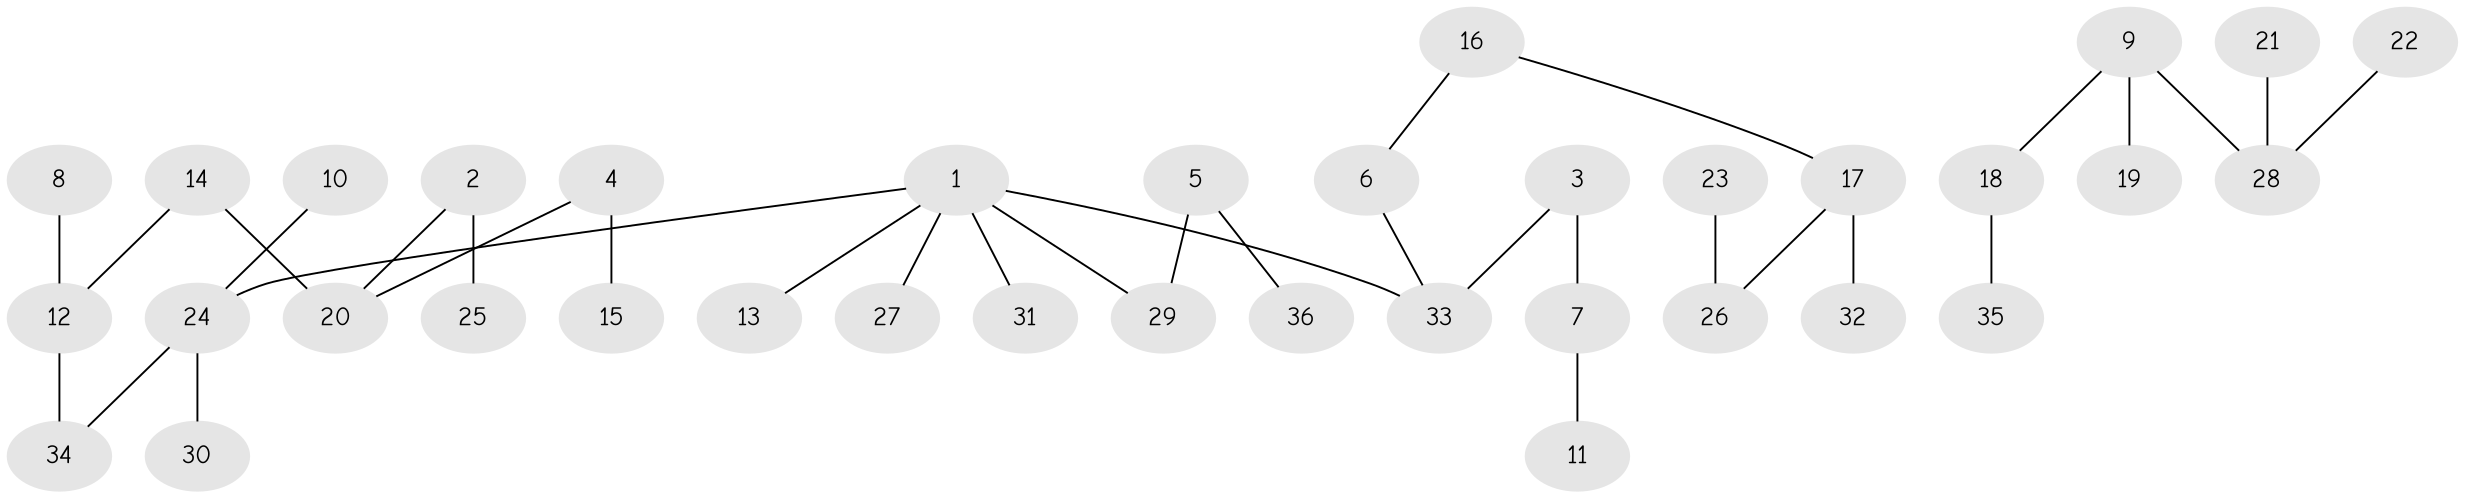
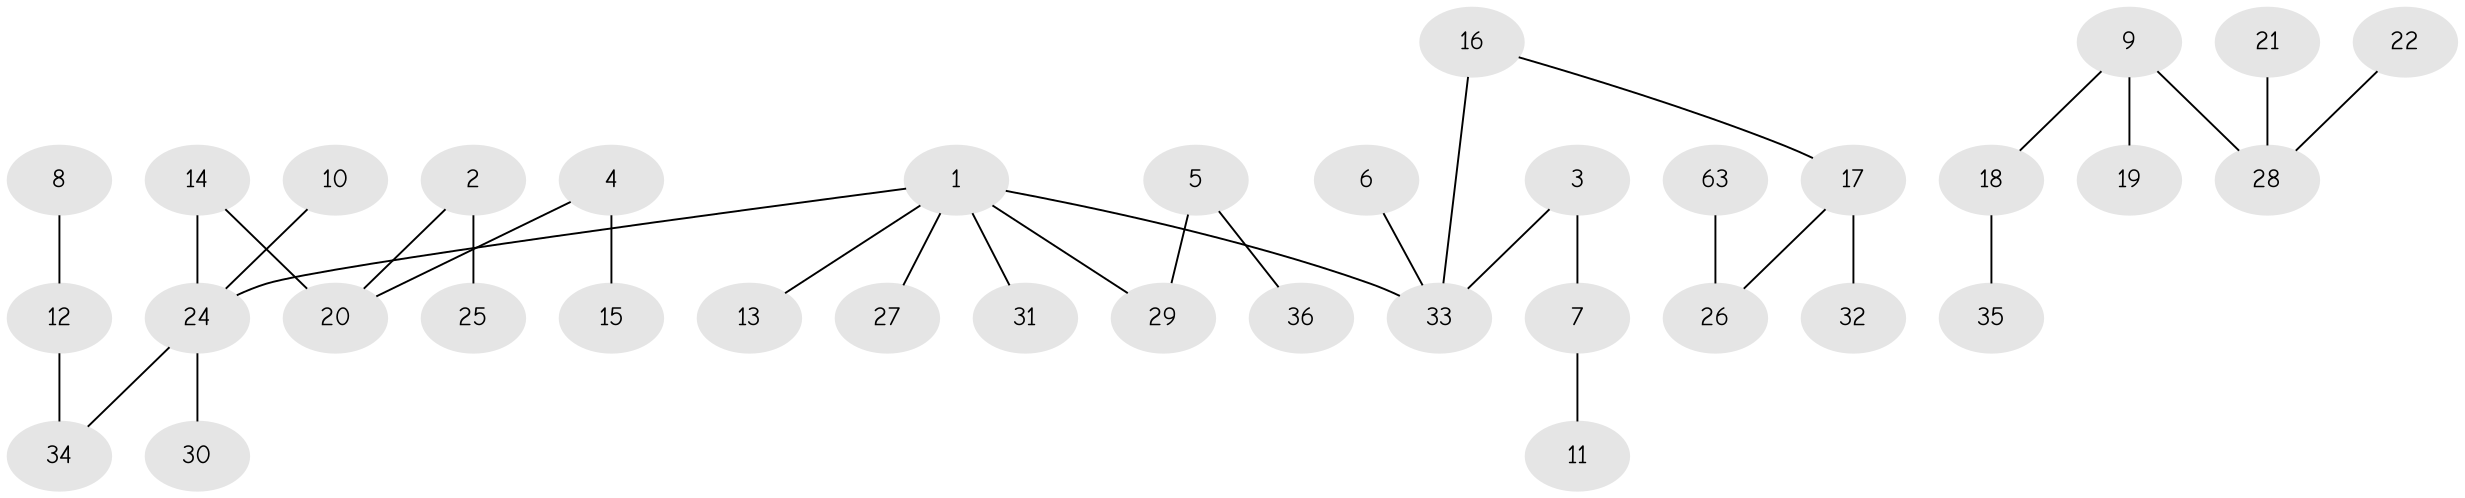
(1419, 111) -> (1456, 180)
(1715, 180) -> (1715, 180)
(129, 249) -> (197, 249)
